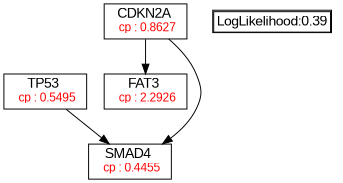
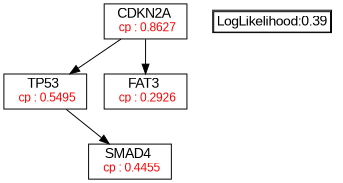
(201, 89) -> (100, 54)
(148, 98) -> (148, 98)
